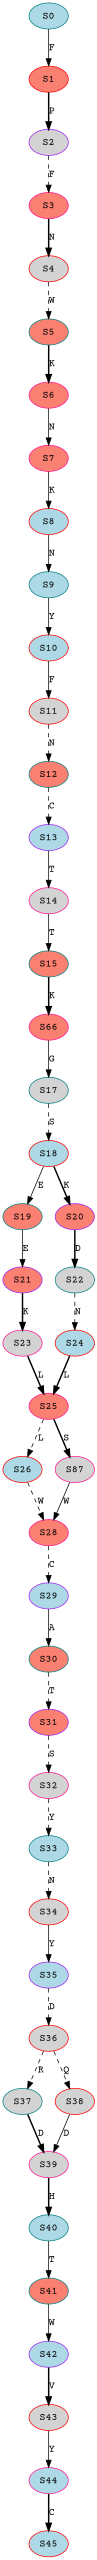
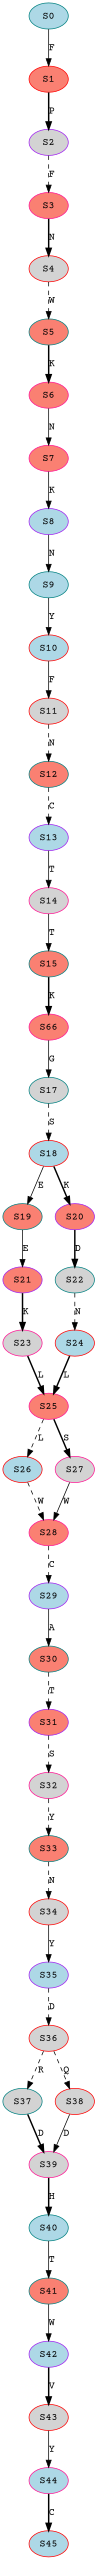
(49, 522) -> (49, 522)
(75, 1469) -> (75, 1469)
(49, 1849) -> (49, 1849)
